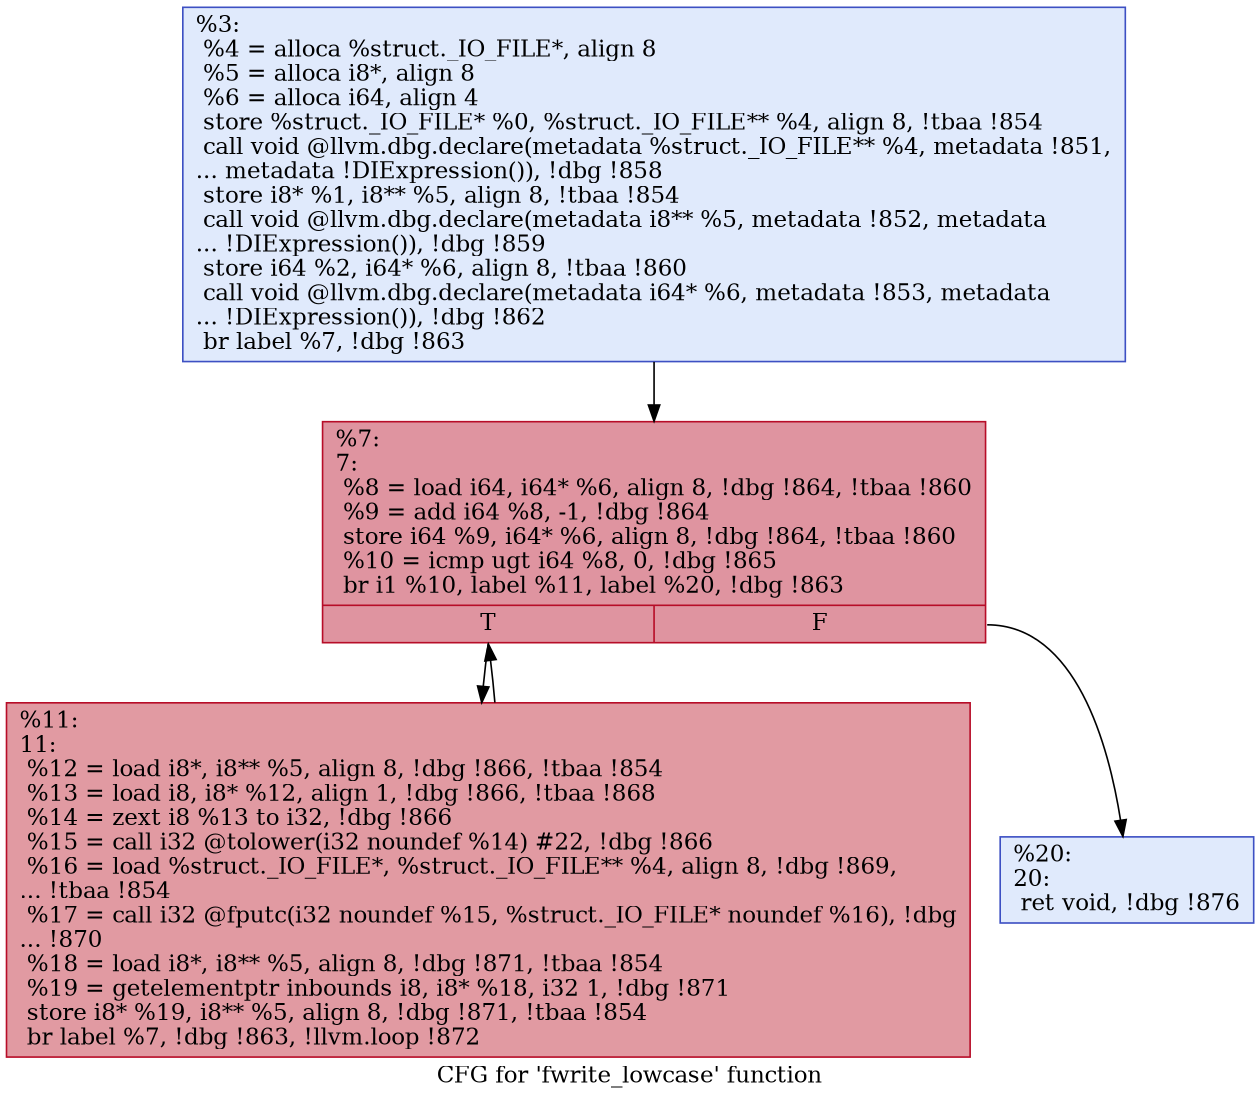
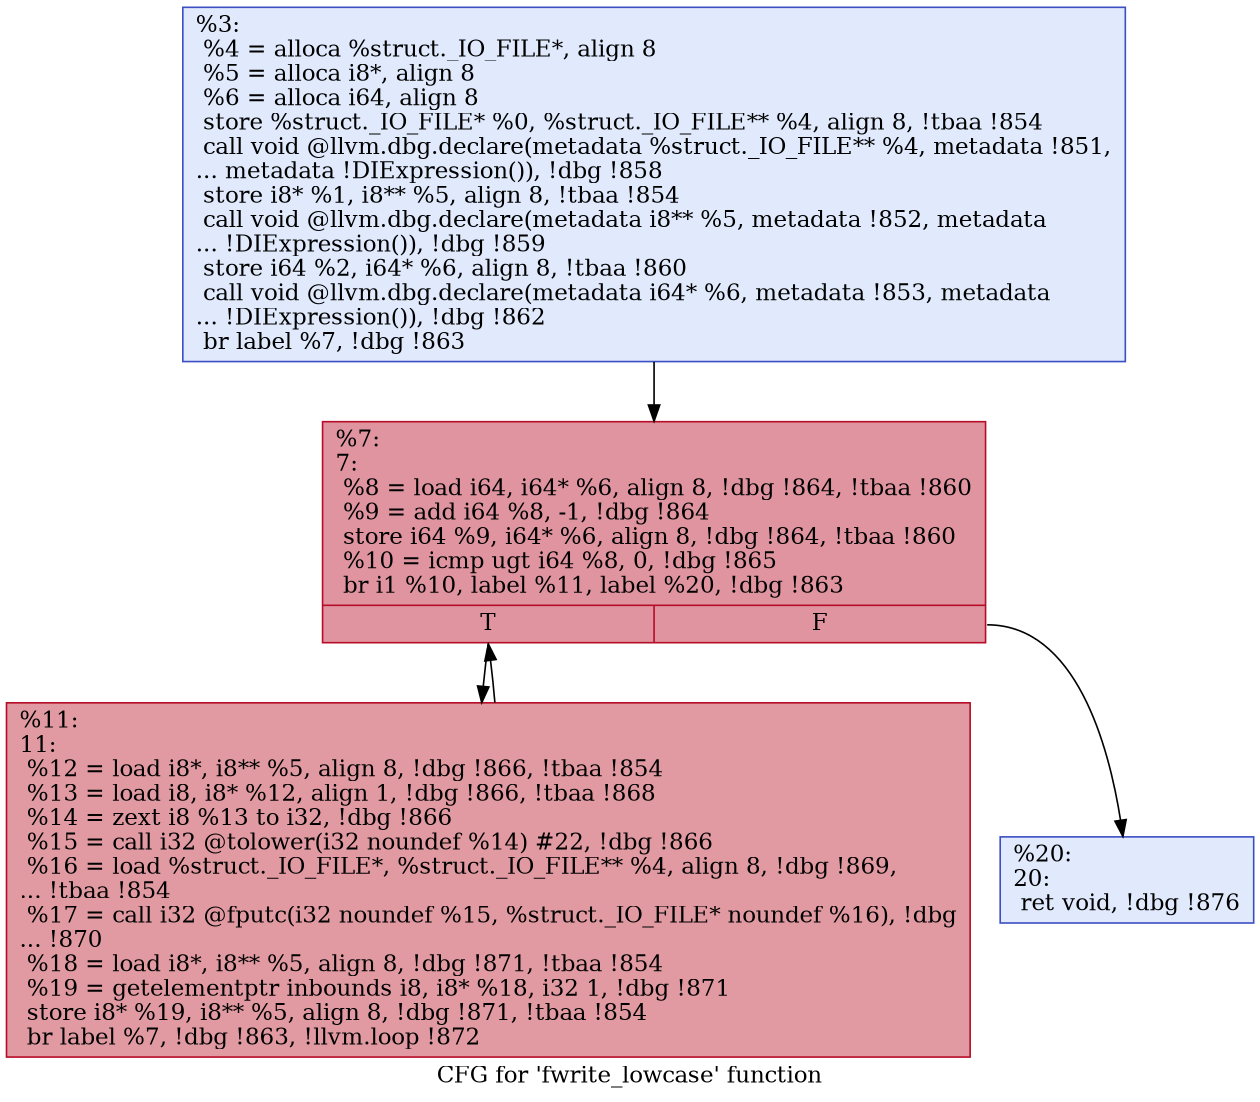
(338, 98) -> (338, 98)
